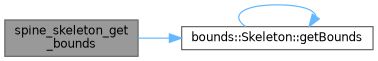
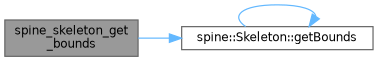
(277, 38) -> (277, 38)
